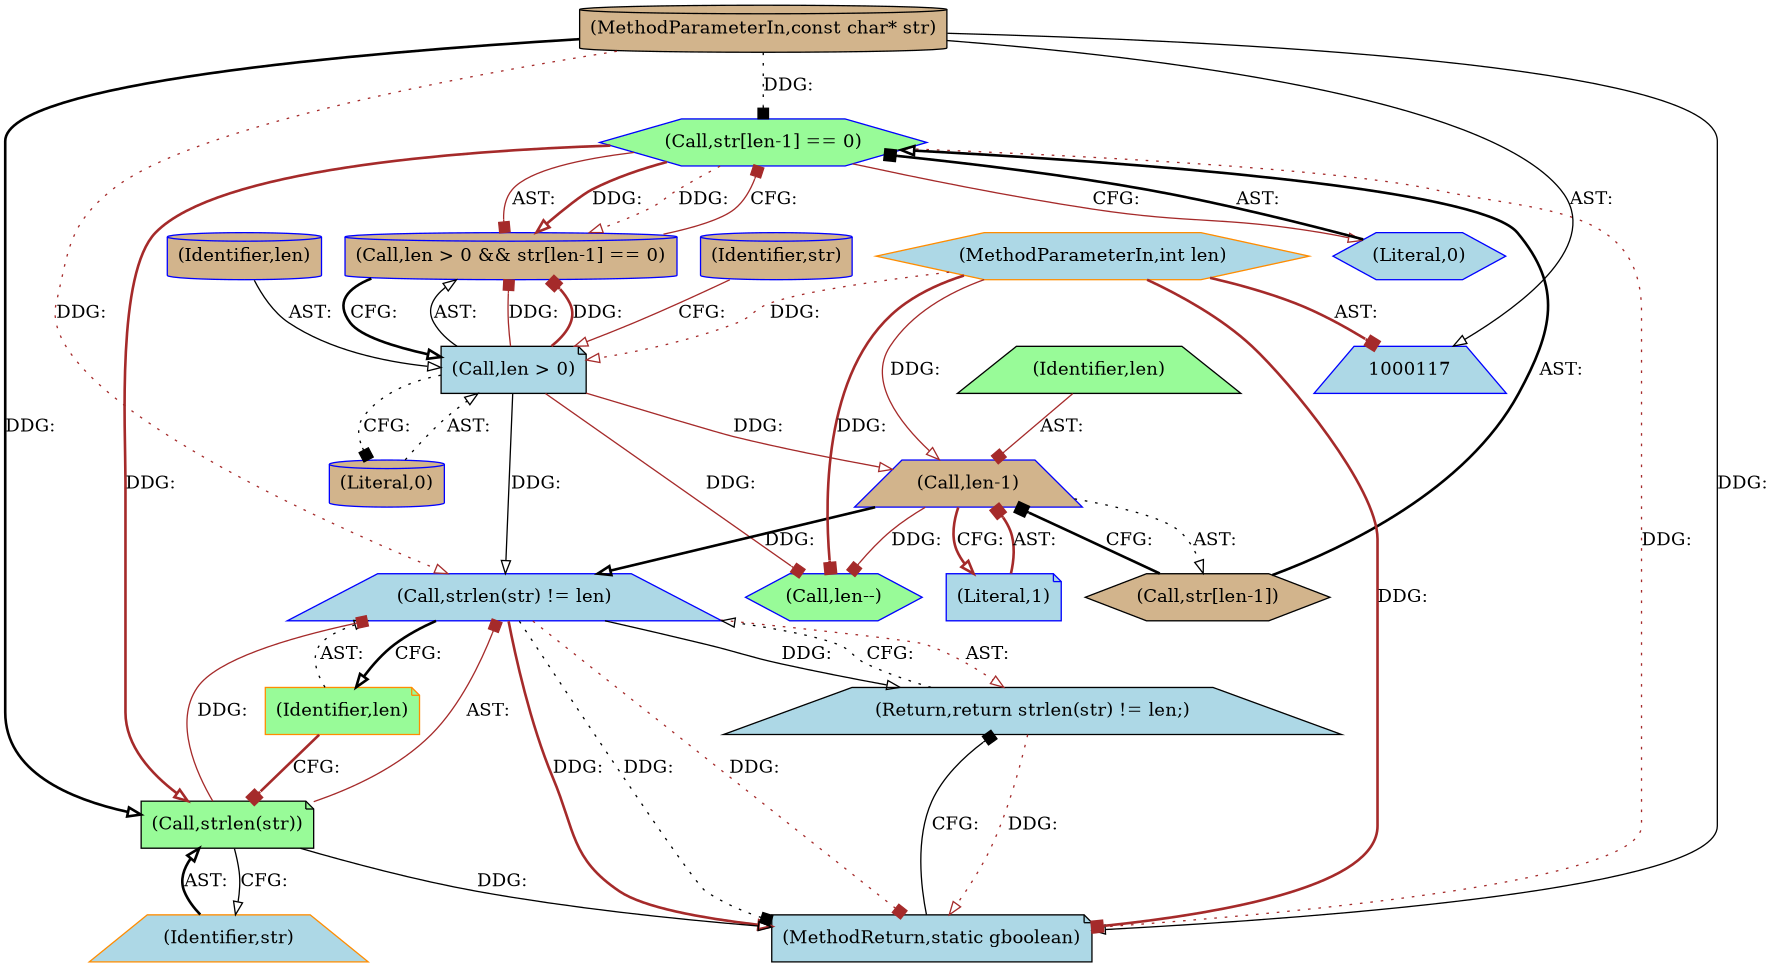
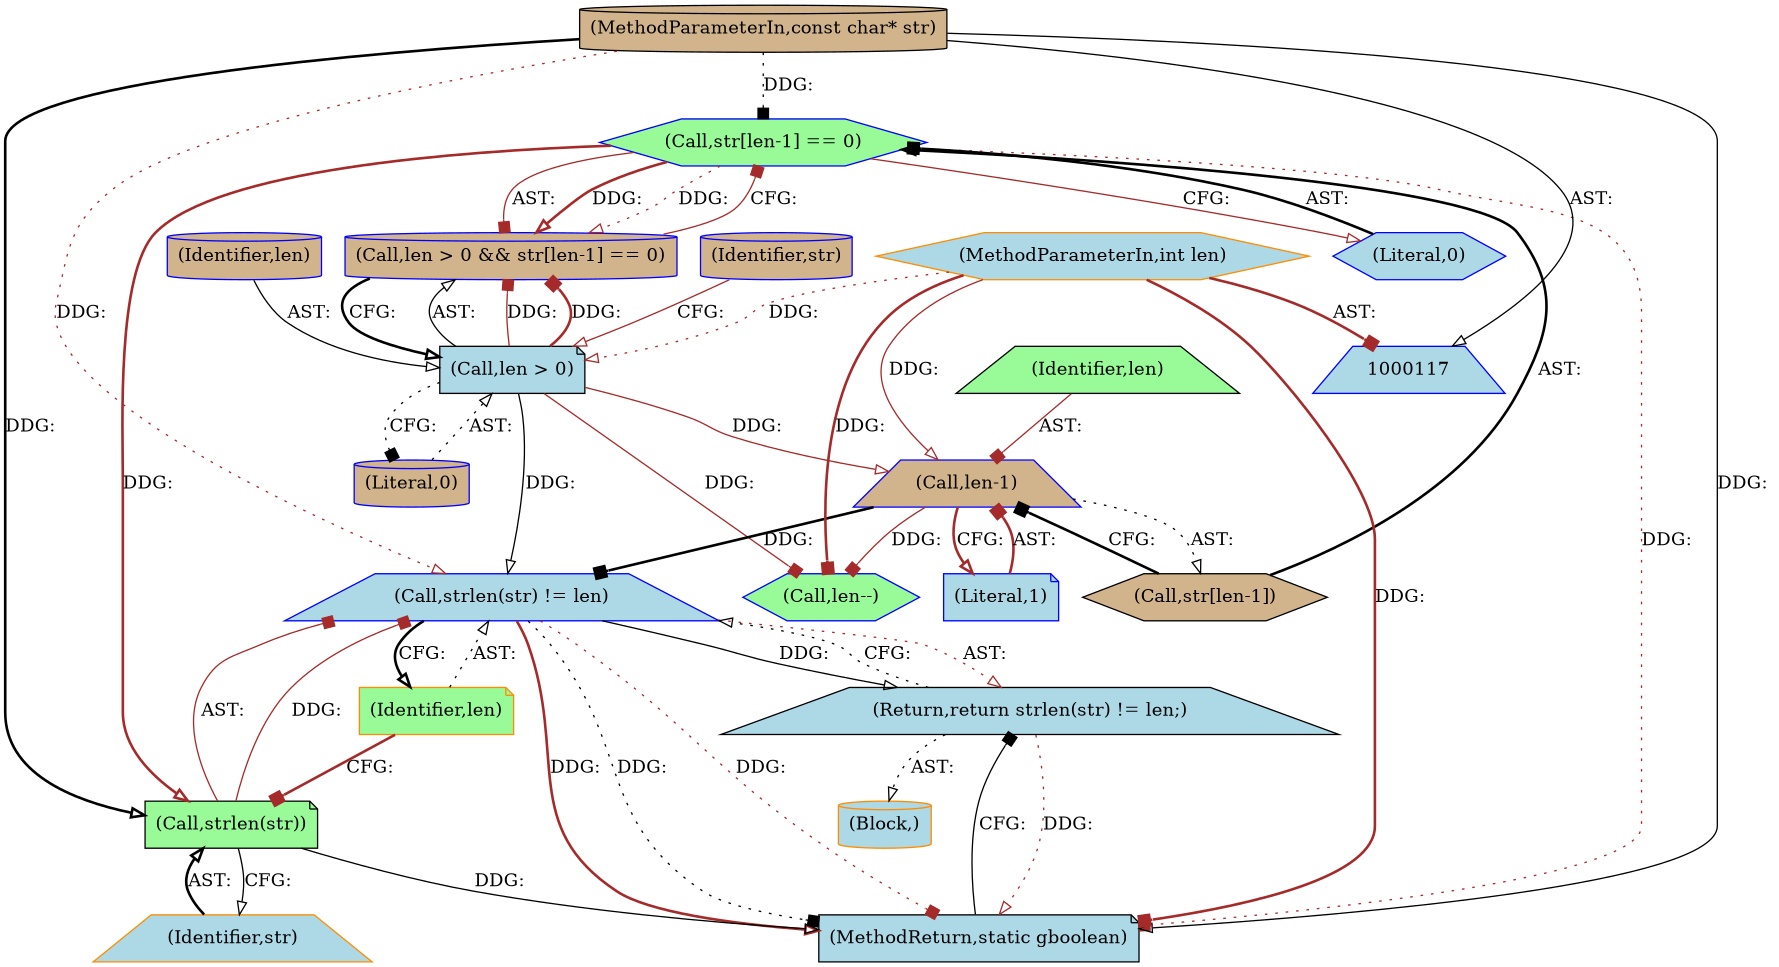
(736, 540) -> (734, 540)
none -> (885, 825)
